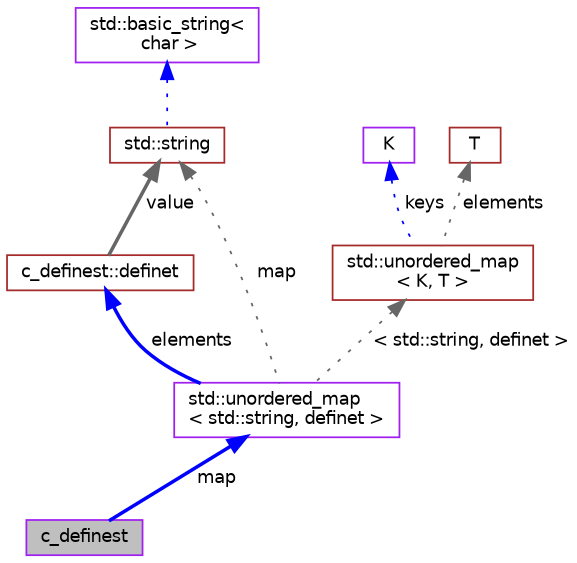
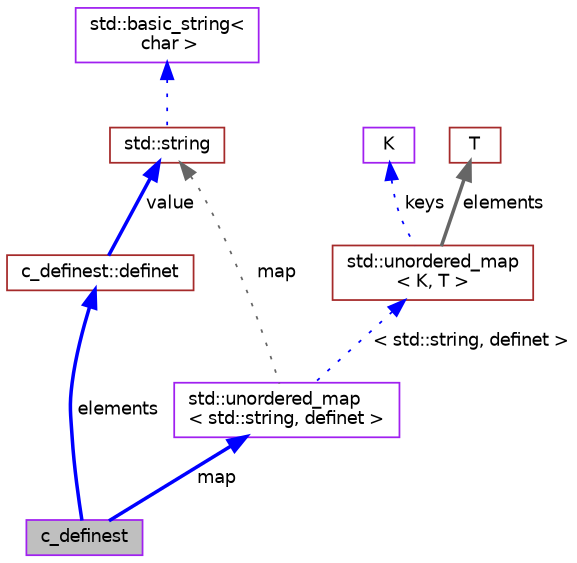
(453, 213) -> (453, 213)
(129, 217) -> (129, 217)
(353, 347) -> (353, 347)
(149, 354) -> (71, 413)
